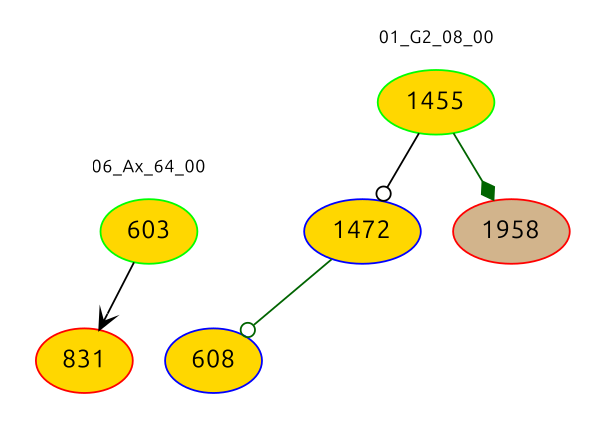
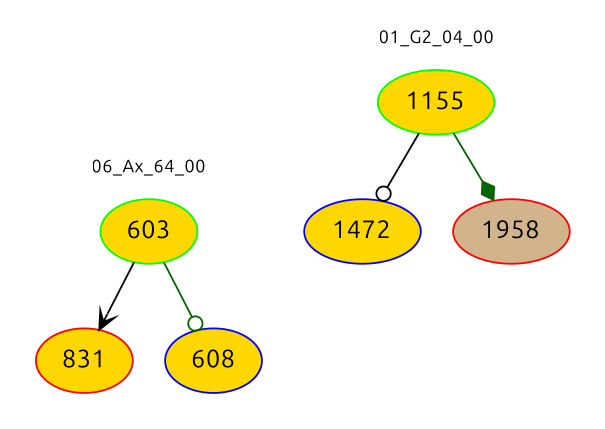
(437, 39) -> (437, 39)
(436, 102) -> (436, 102)
(293, 292) -> (178, 290)
